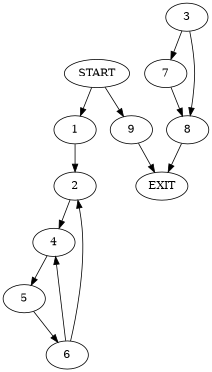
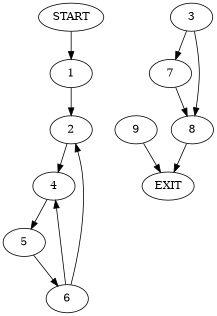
(112, 98) -> none
